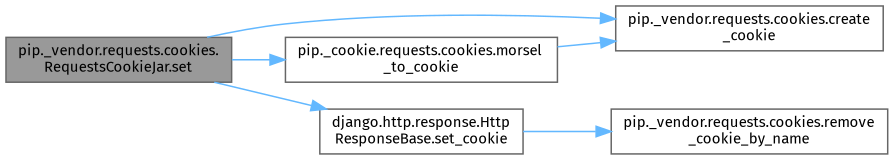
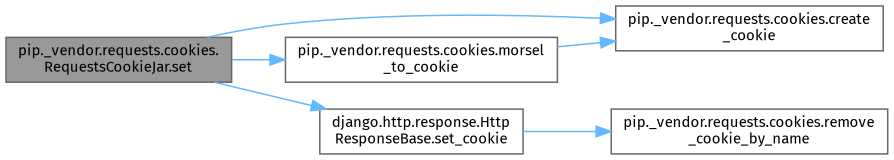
(421, 60) -> (421, 60)
